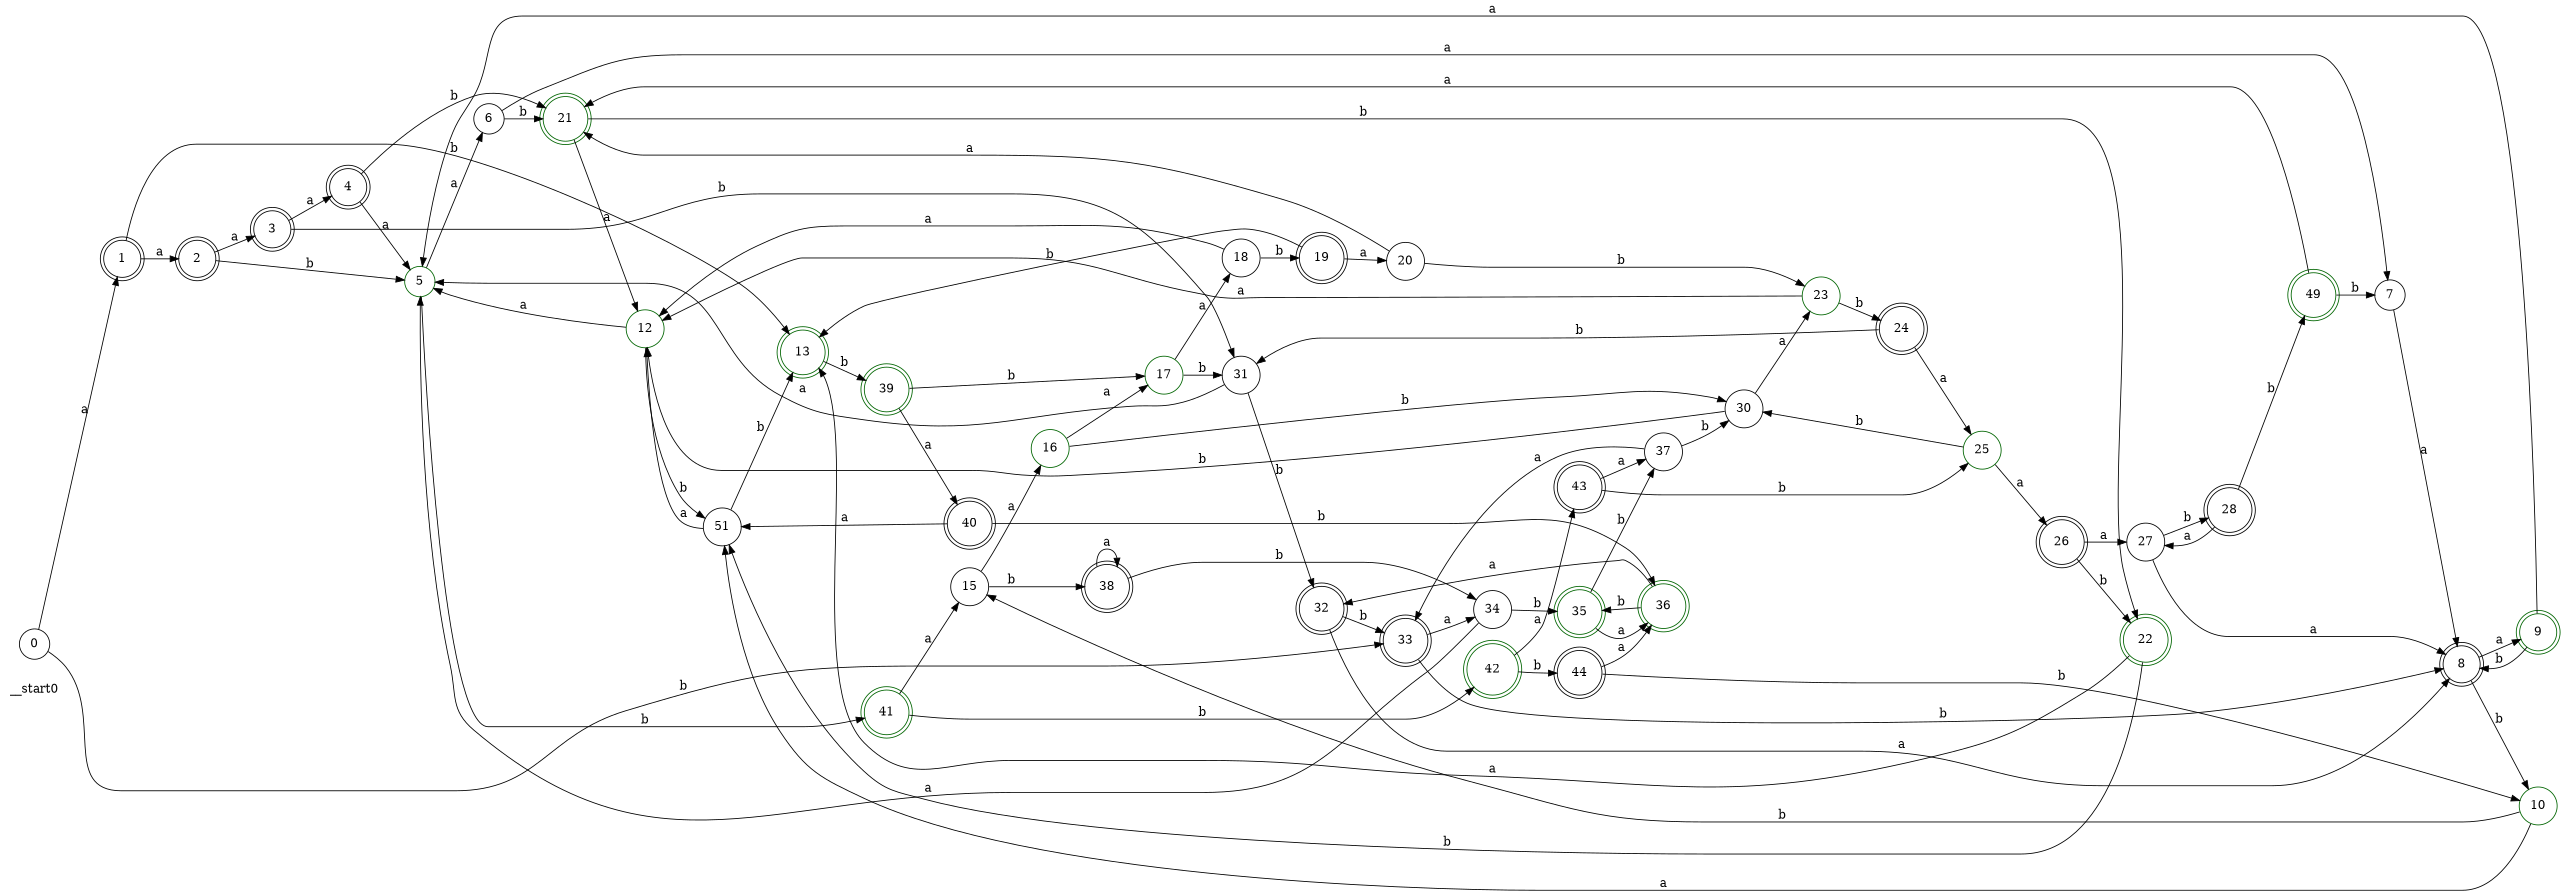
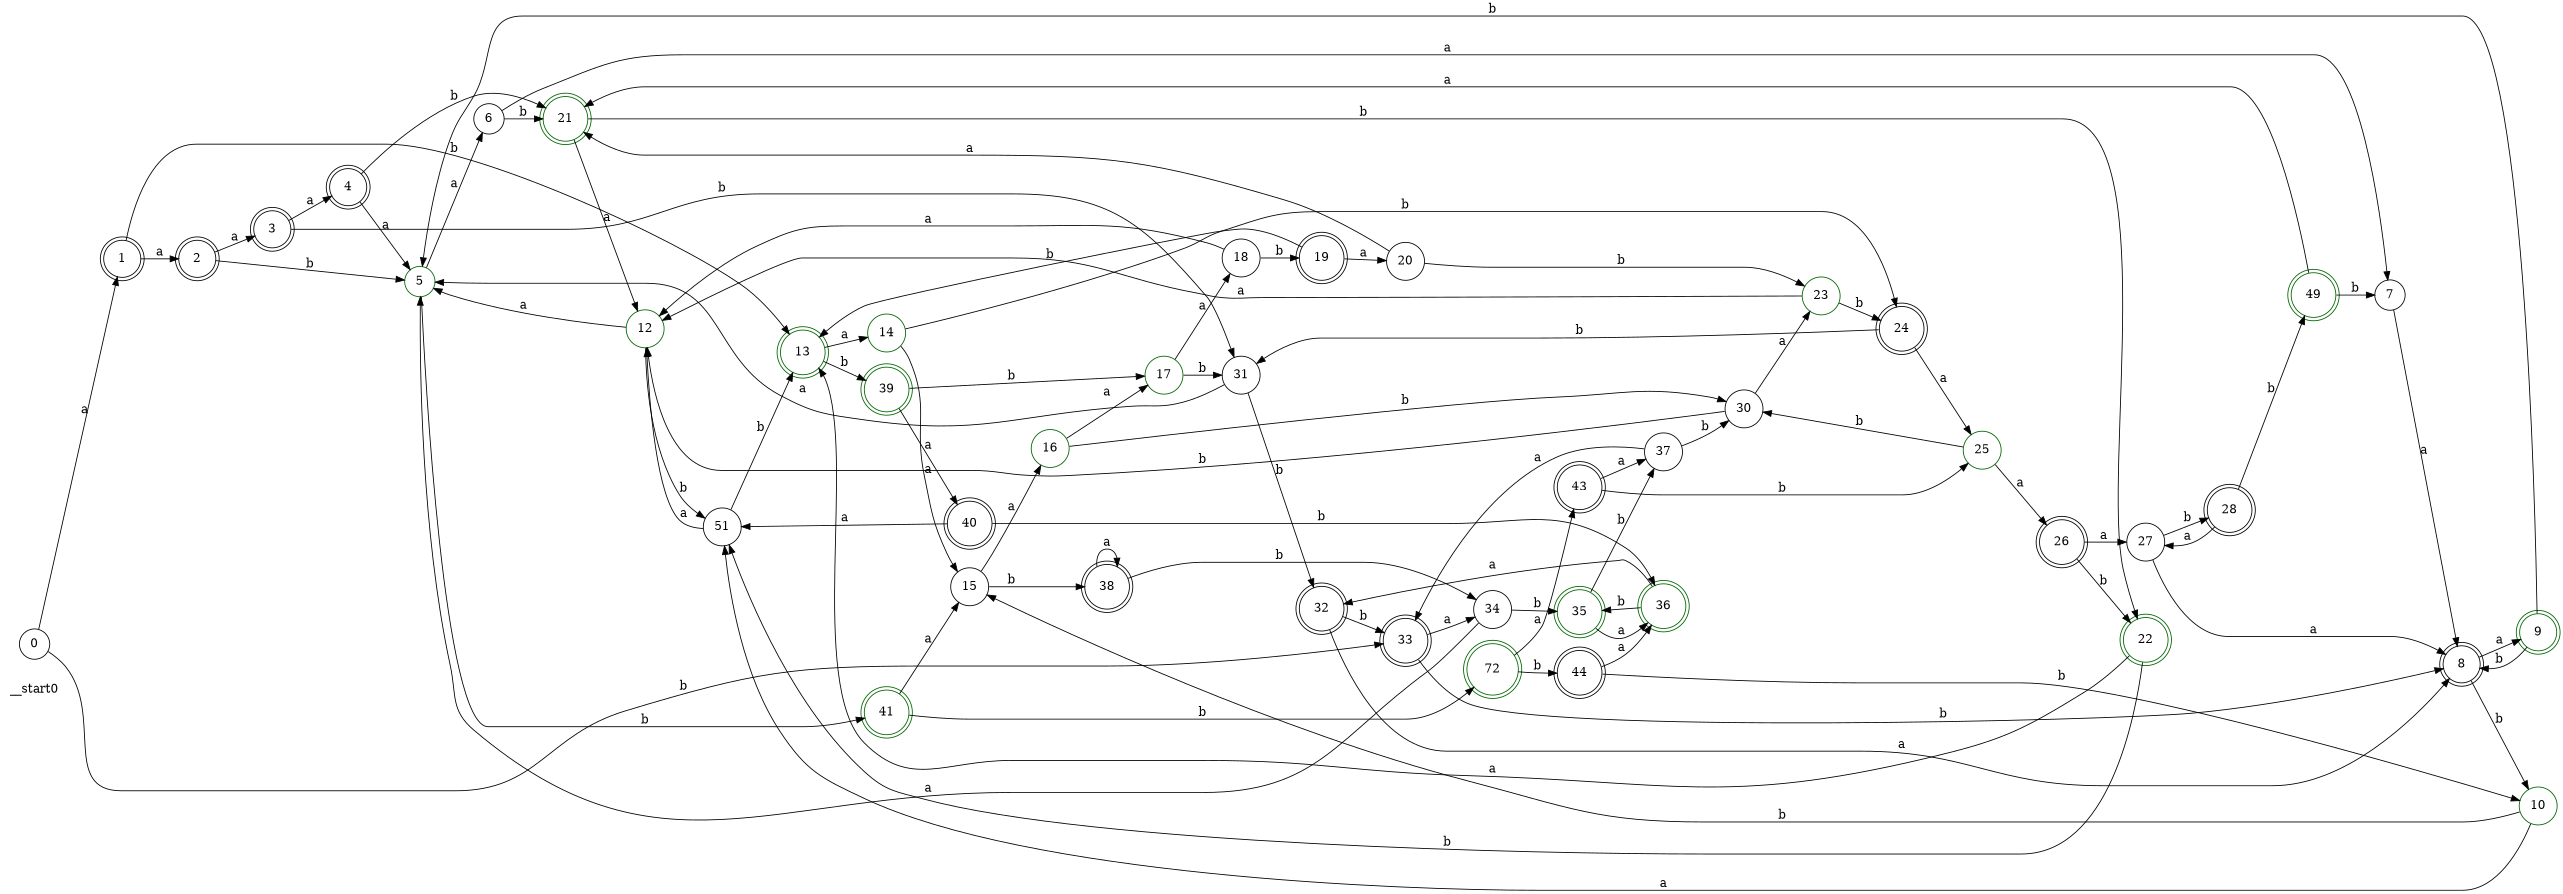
(1493, 10) -> (1493, 10)
none -> (887, 333)
(1493, 669) -> (1493, 669)
